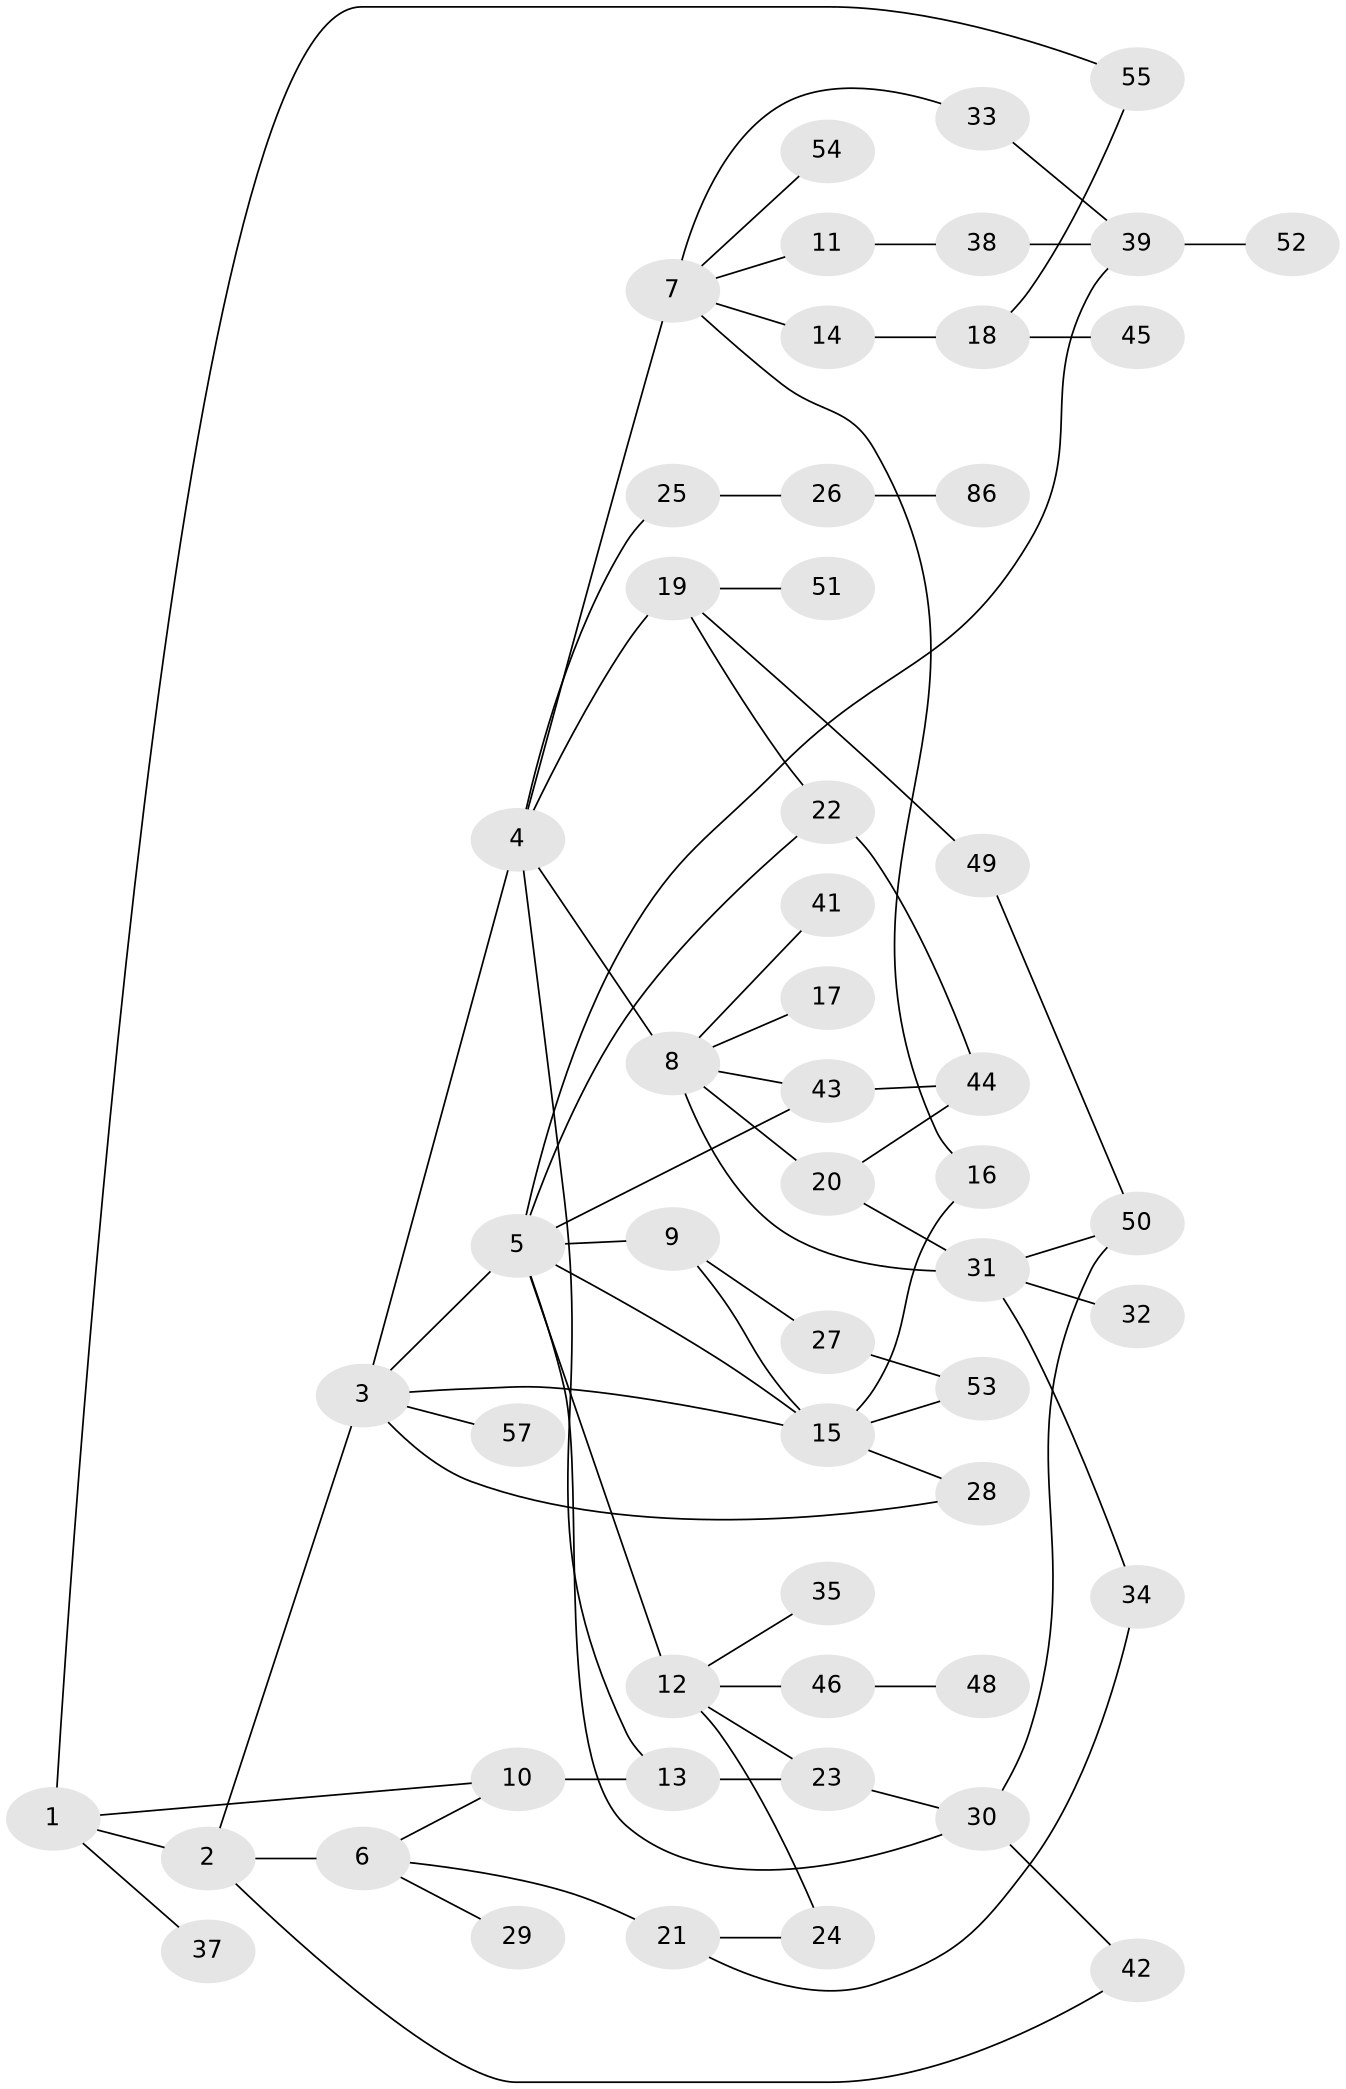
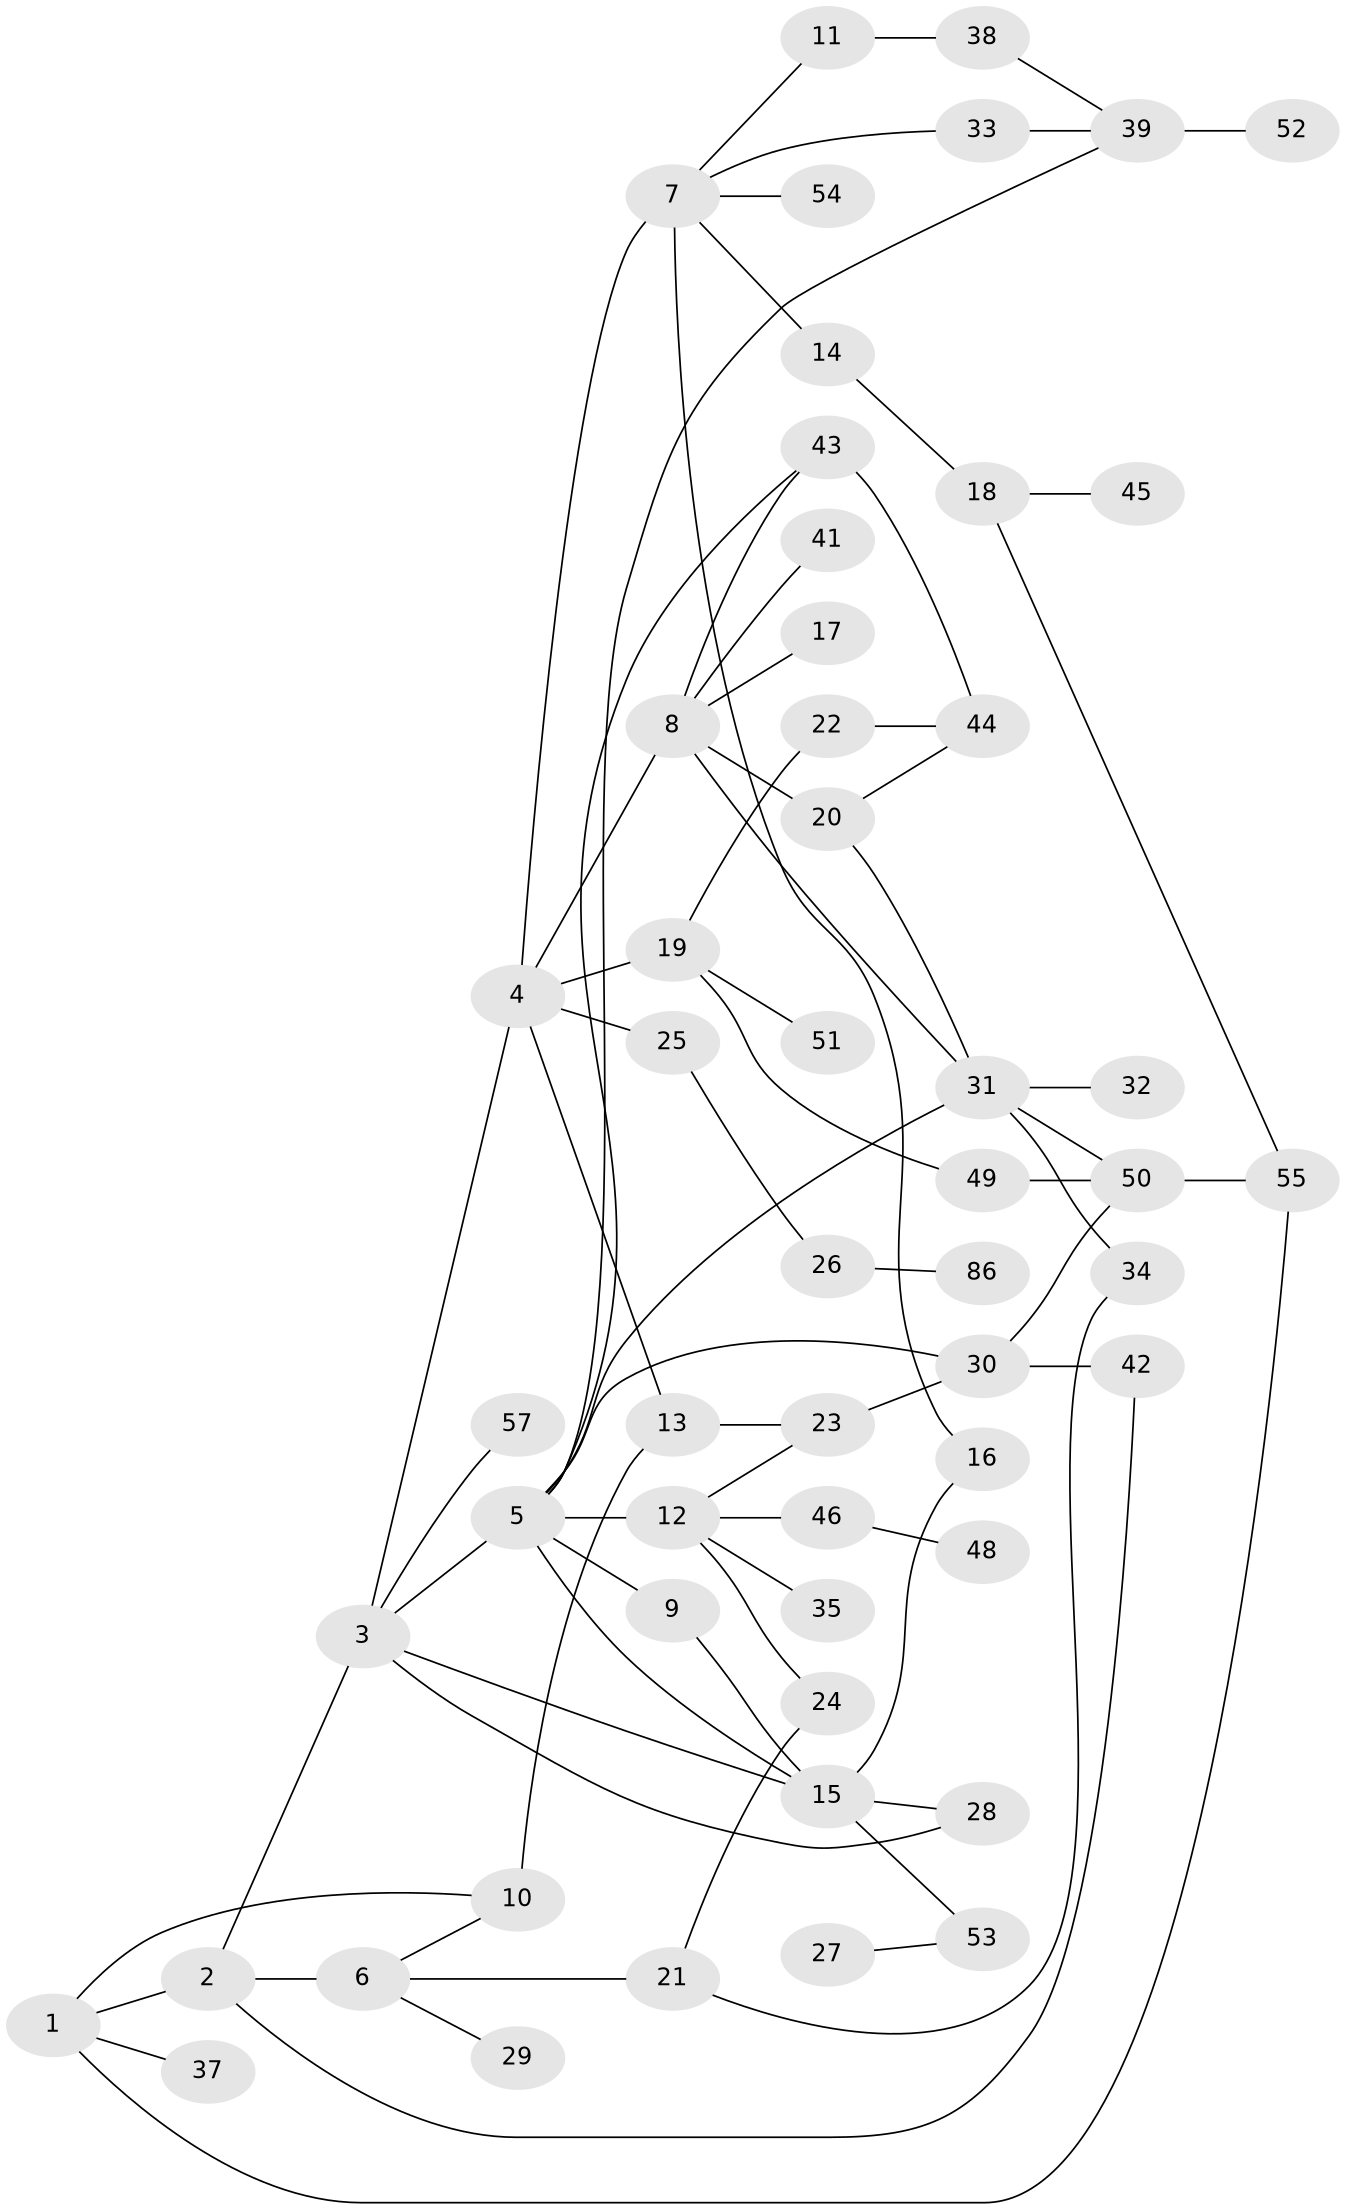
(642, 996) -> (705, 1260)
none -> (1215, 1180)
(750, 1291) -> none
